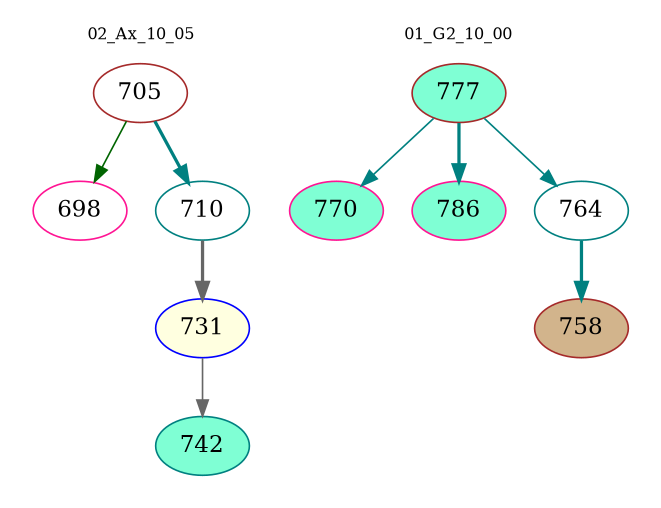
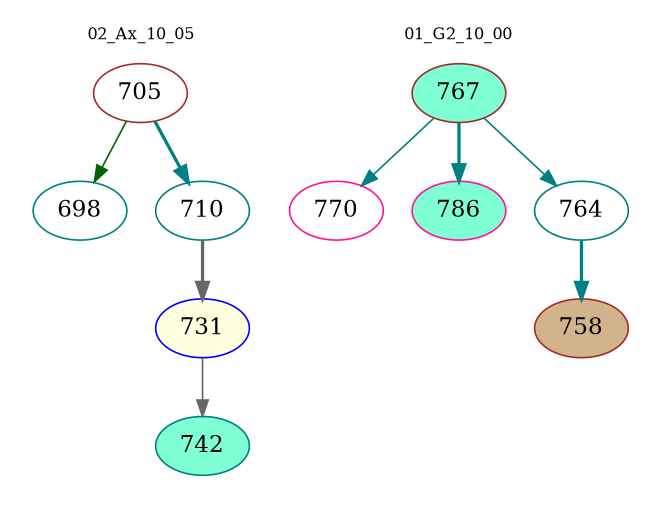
(459, 93) -> (459, 93)
(80, 211) -> (80, 211)
(336, 211) -> (336, 211)
